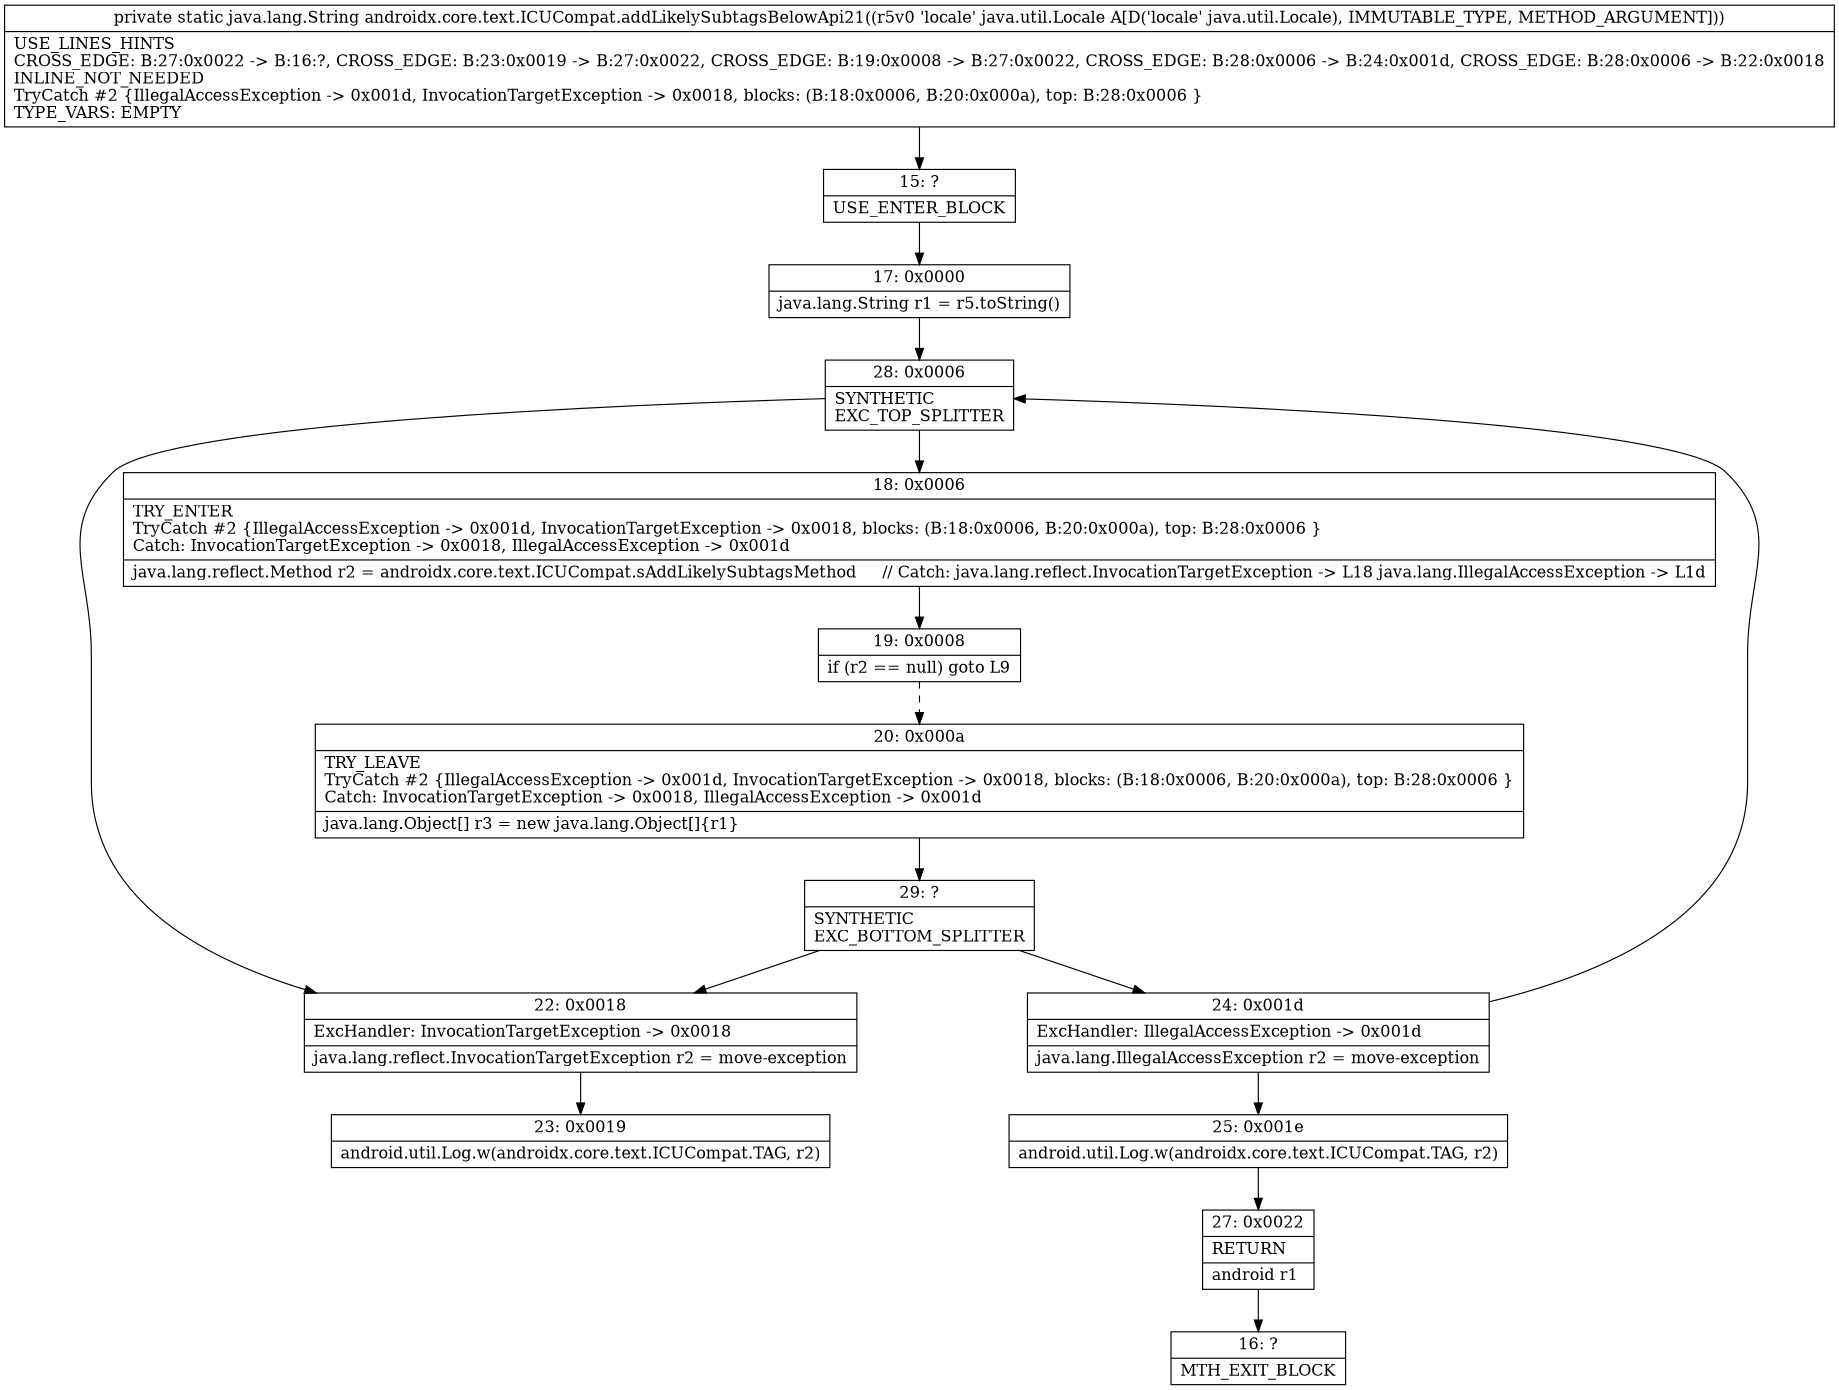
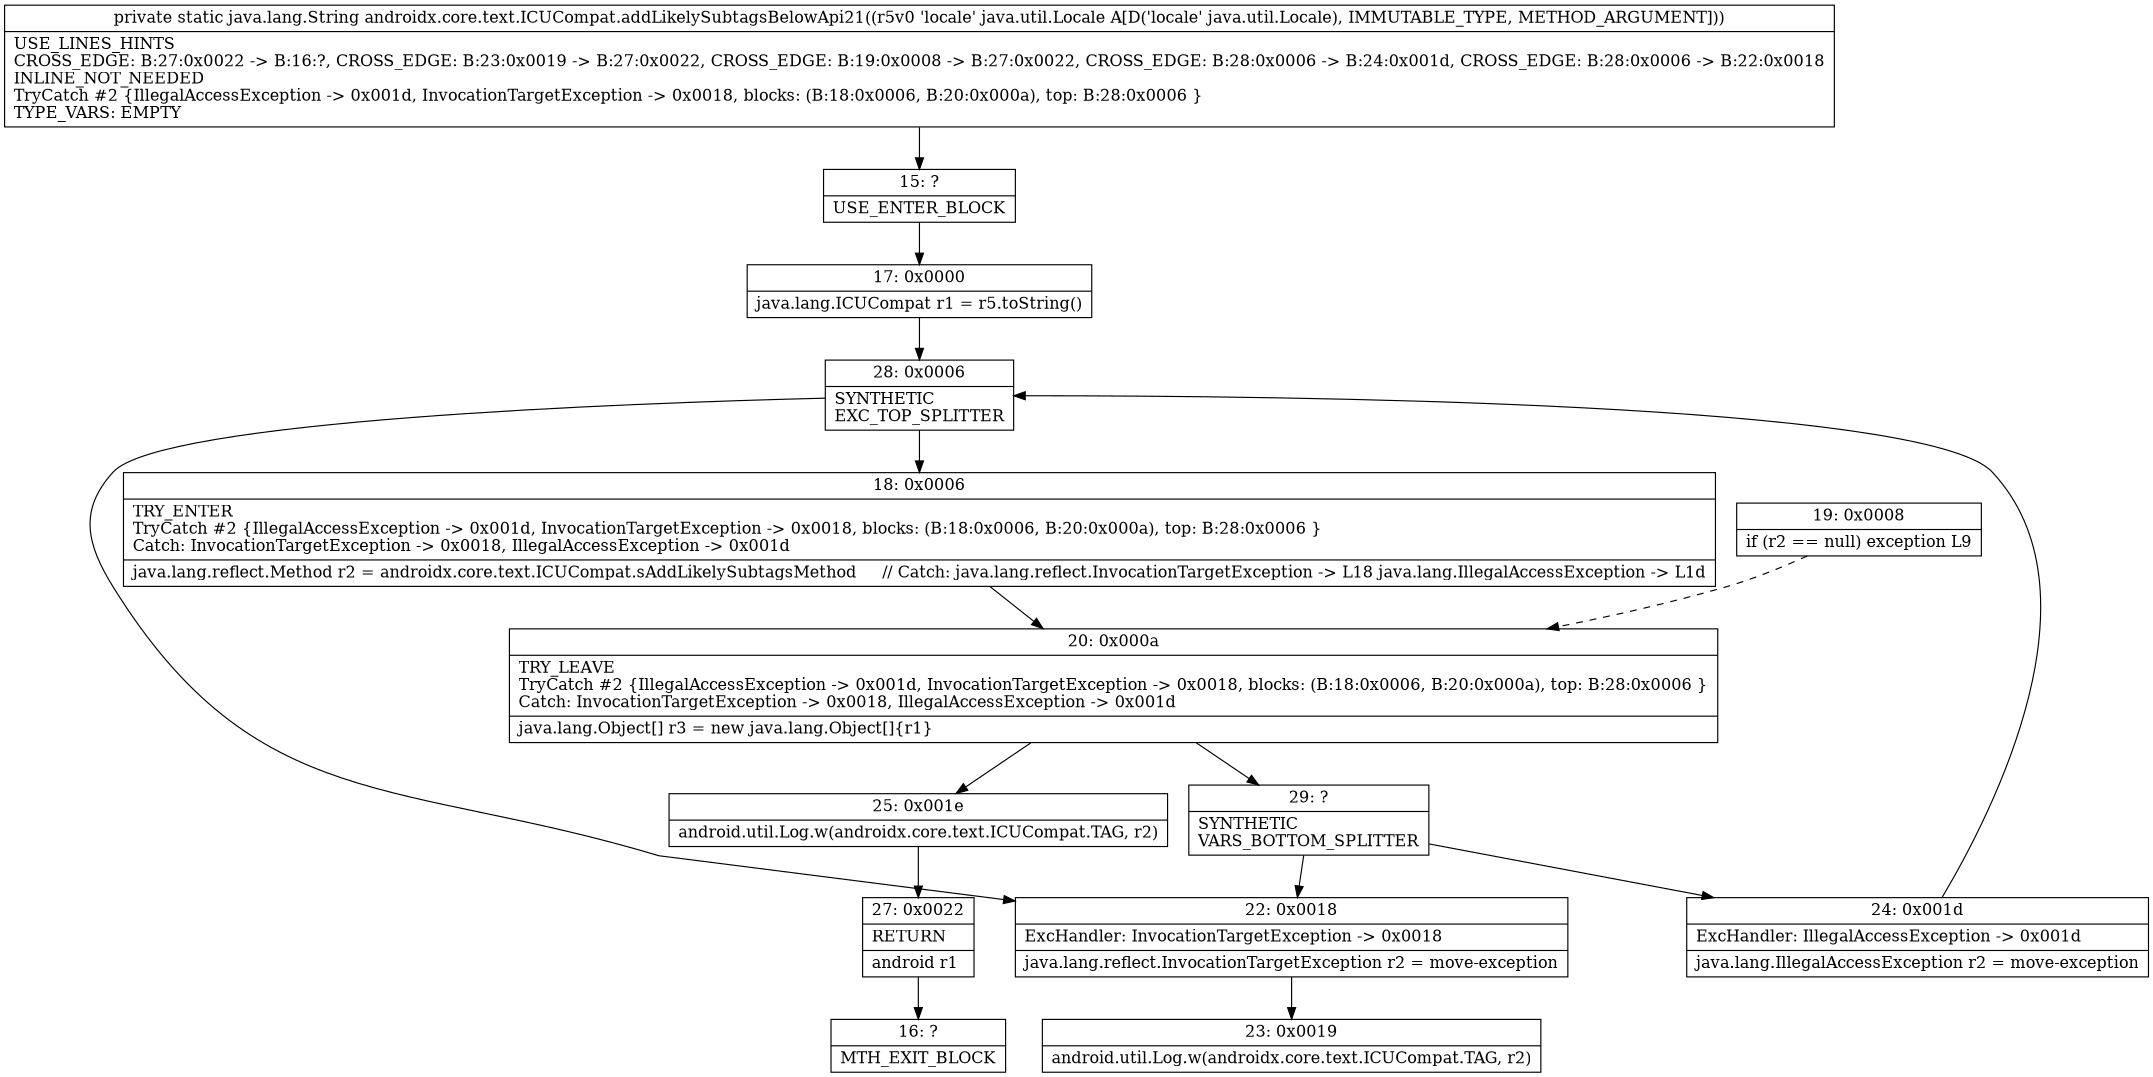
(919, 304) -> (919, 304)
(919, 602) -> (1012, 604)
(919, 668) -> (1859, 542)
(919, 937) -> (1309, 841)
(1258, 1088) -> (998, 765)
